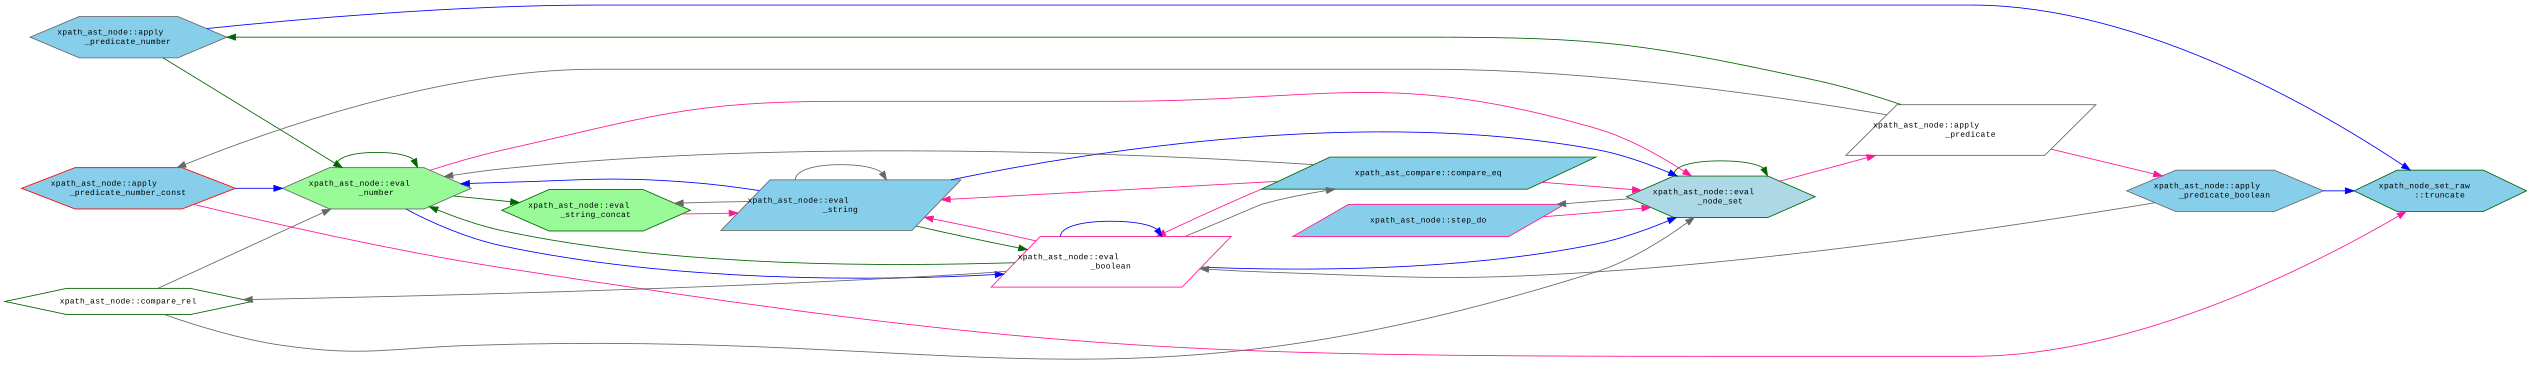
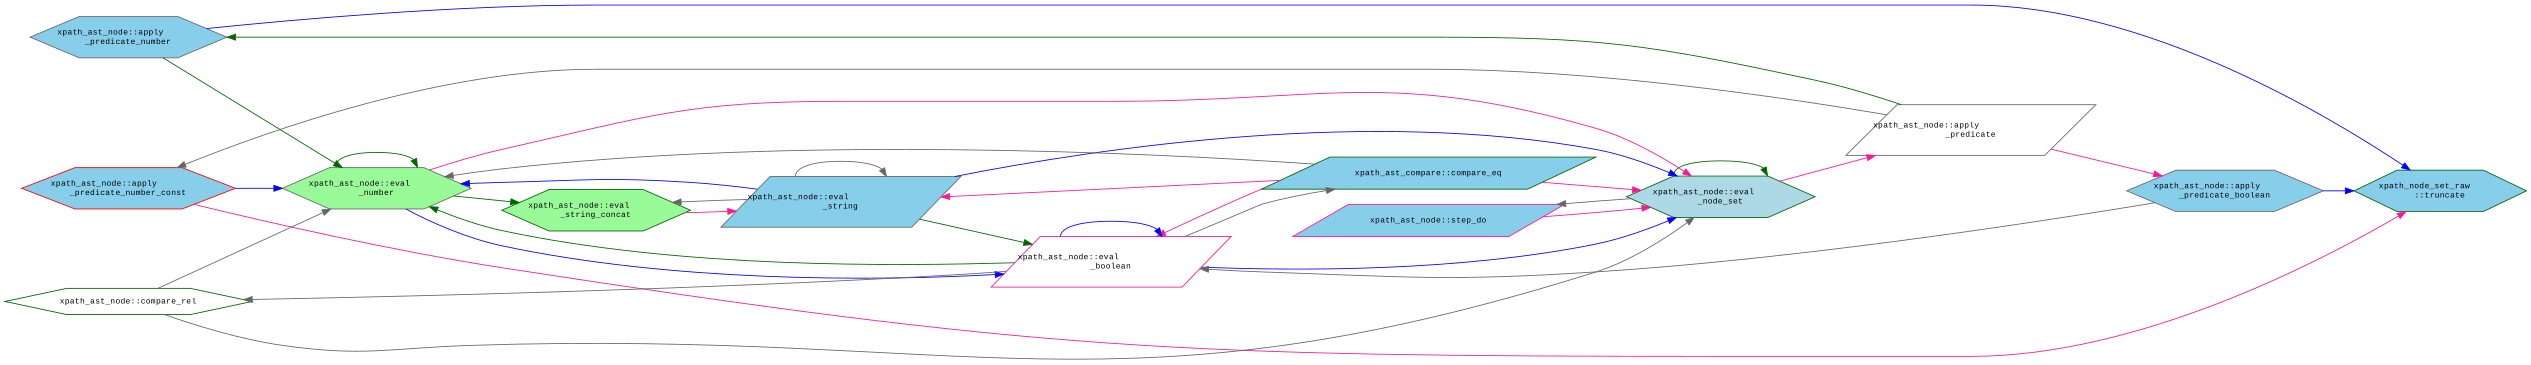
(985, 230) -> none
